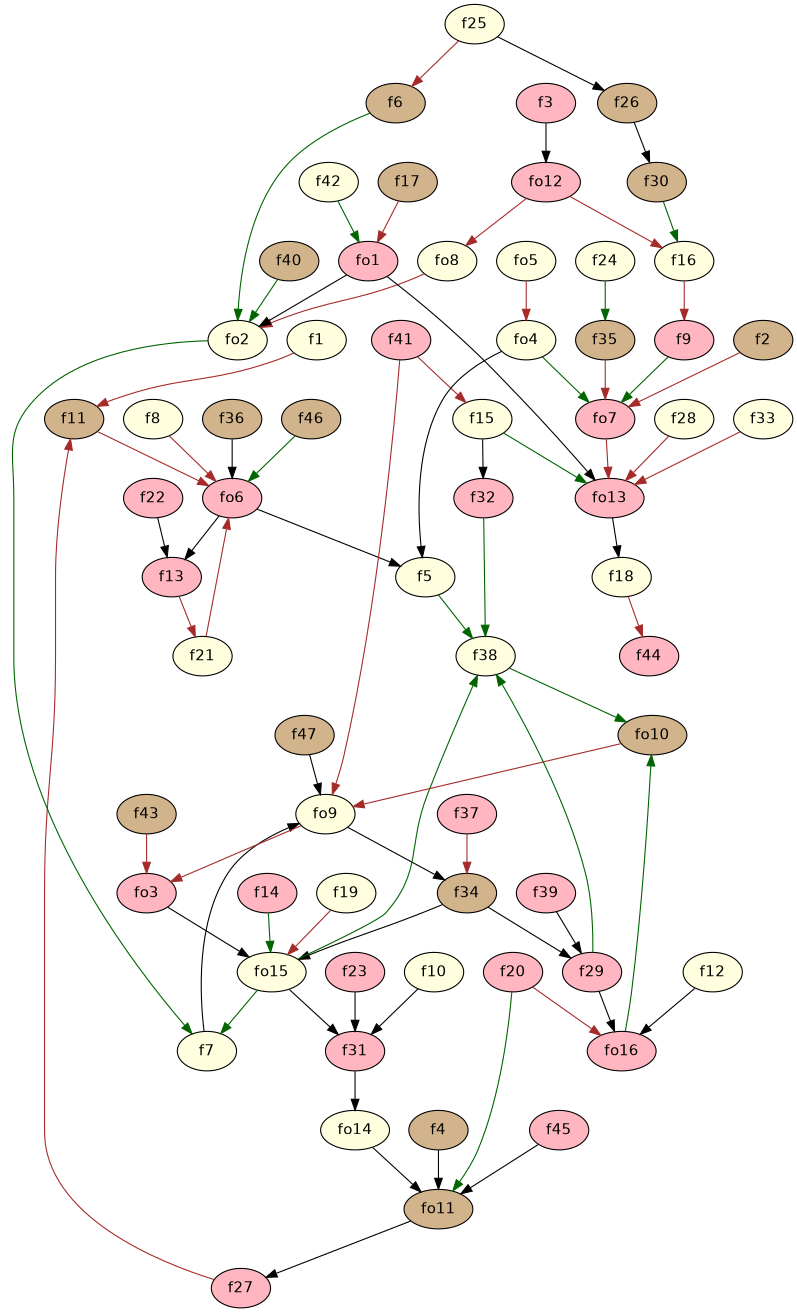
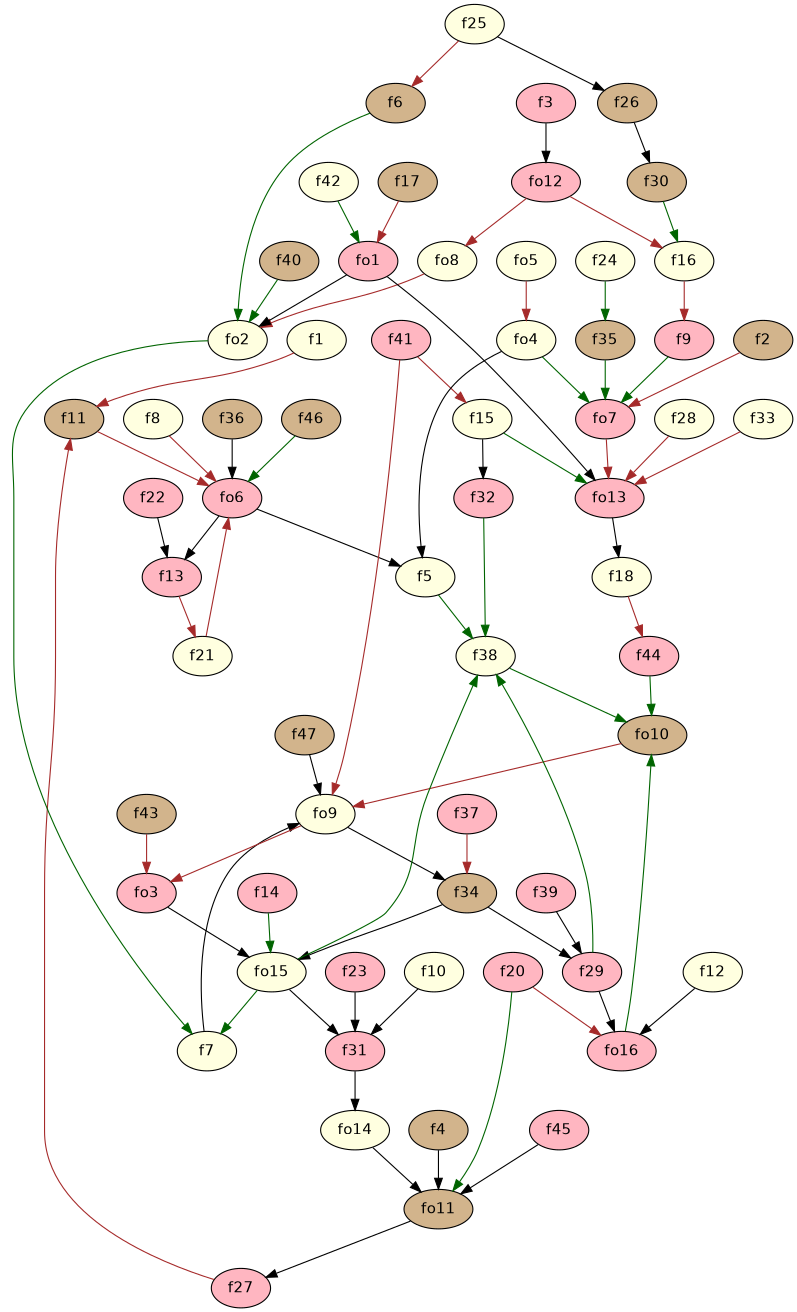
(605, 374) -> (605, 374)
none -> (651, 690)
(346, 893) -> none
